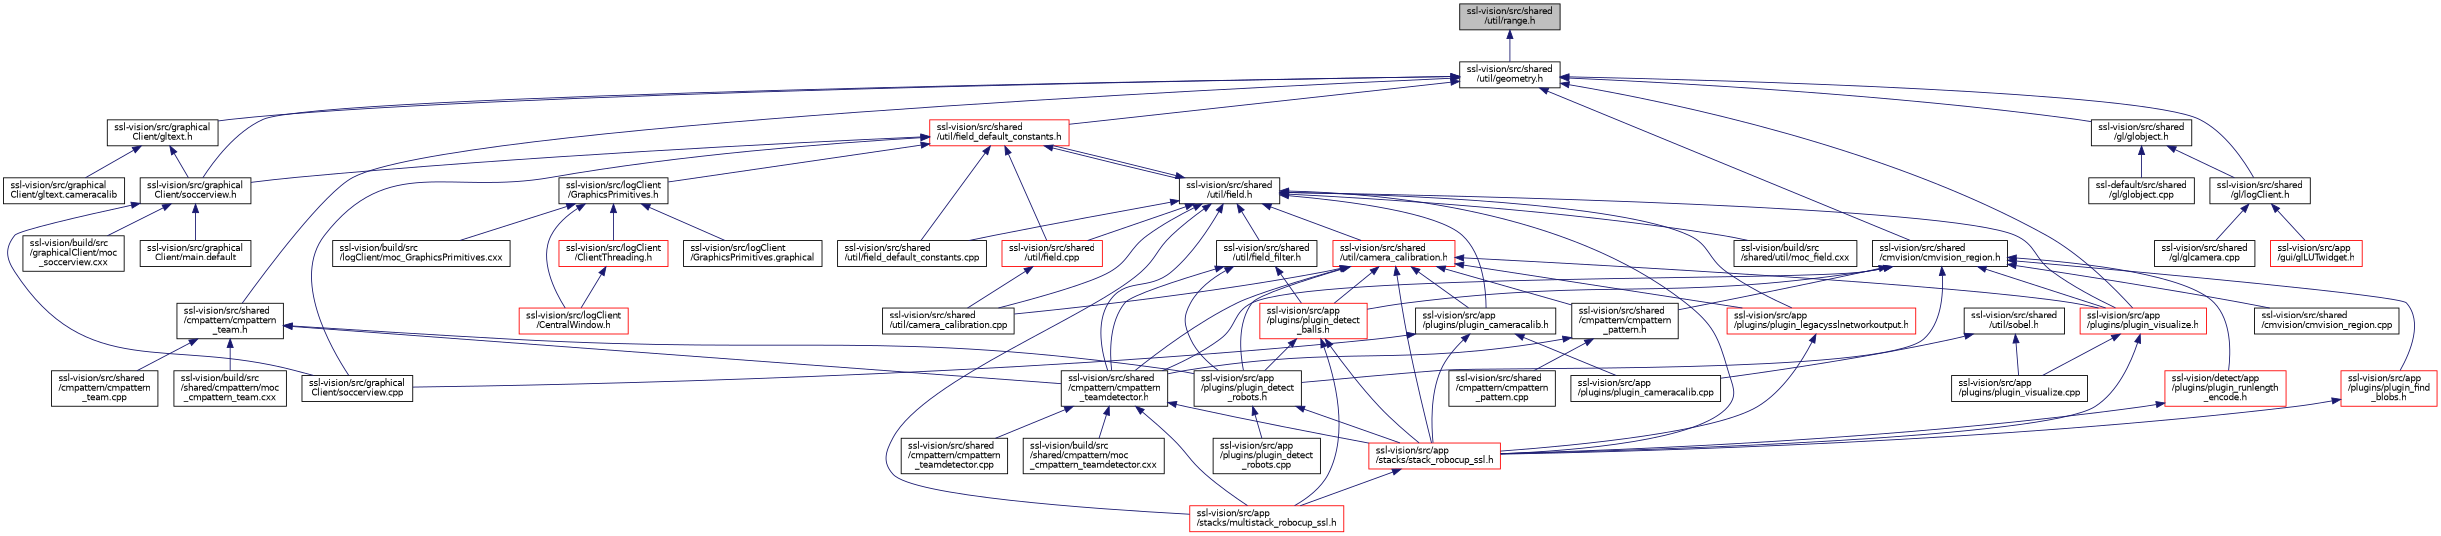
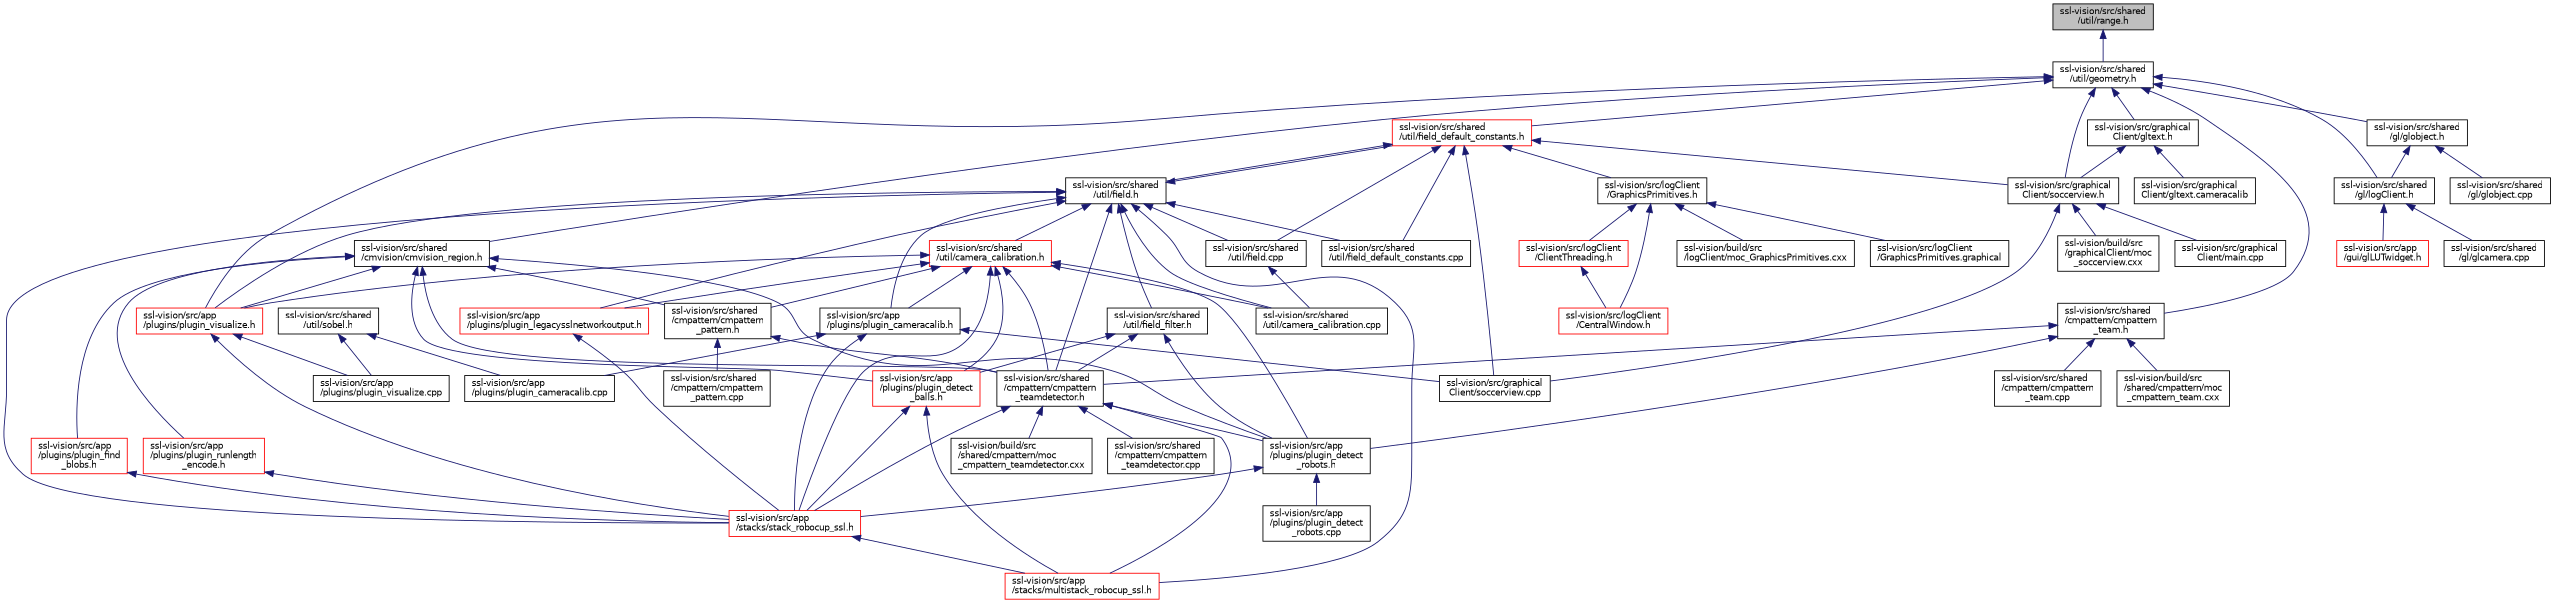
(2142, 191) -> (2500, 191)
(196, 254) -> (2230, 254)
(1052, 254) -> (1256, 254)
(1795, 254) -> none
(2327, 321) -> none
(1281, 354) -> (1210, 428)
(2225, 389) -> (204, 456)
